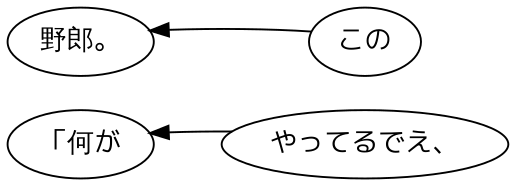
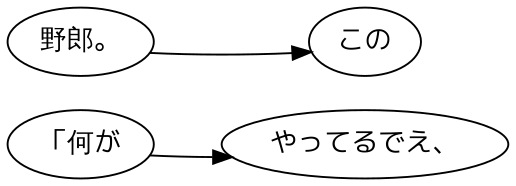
(240, 29) -> (221, 55)
(201, 132) -> (181, 157)
